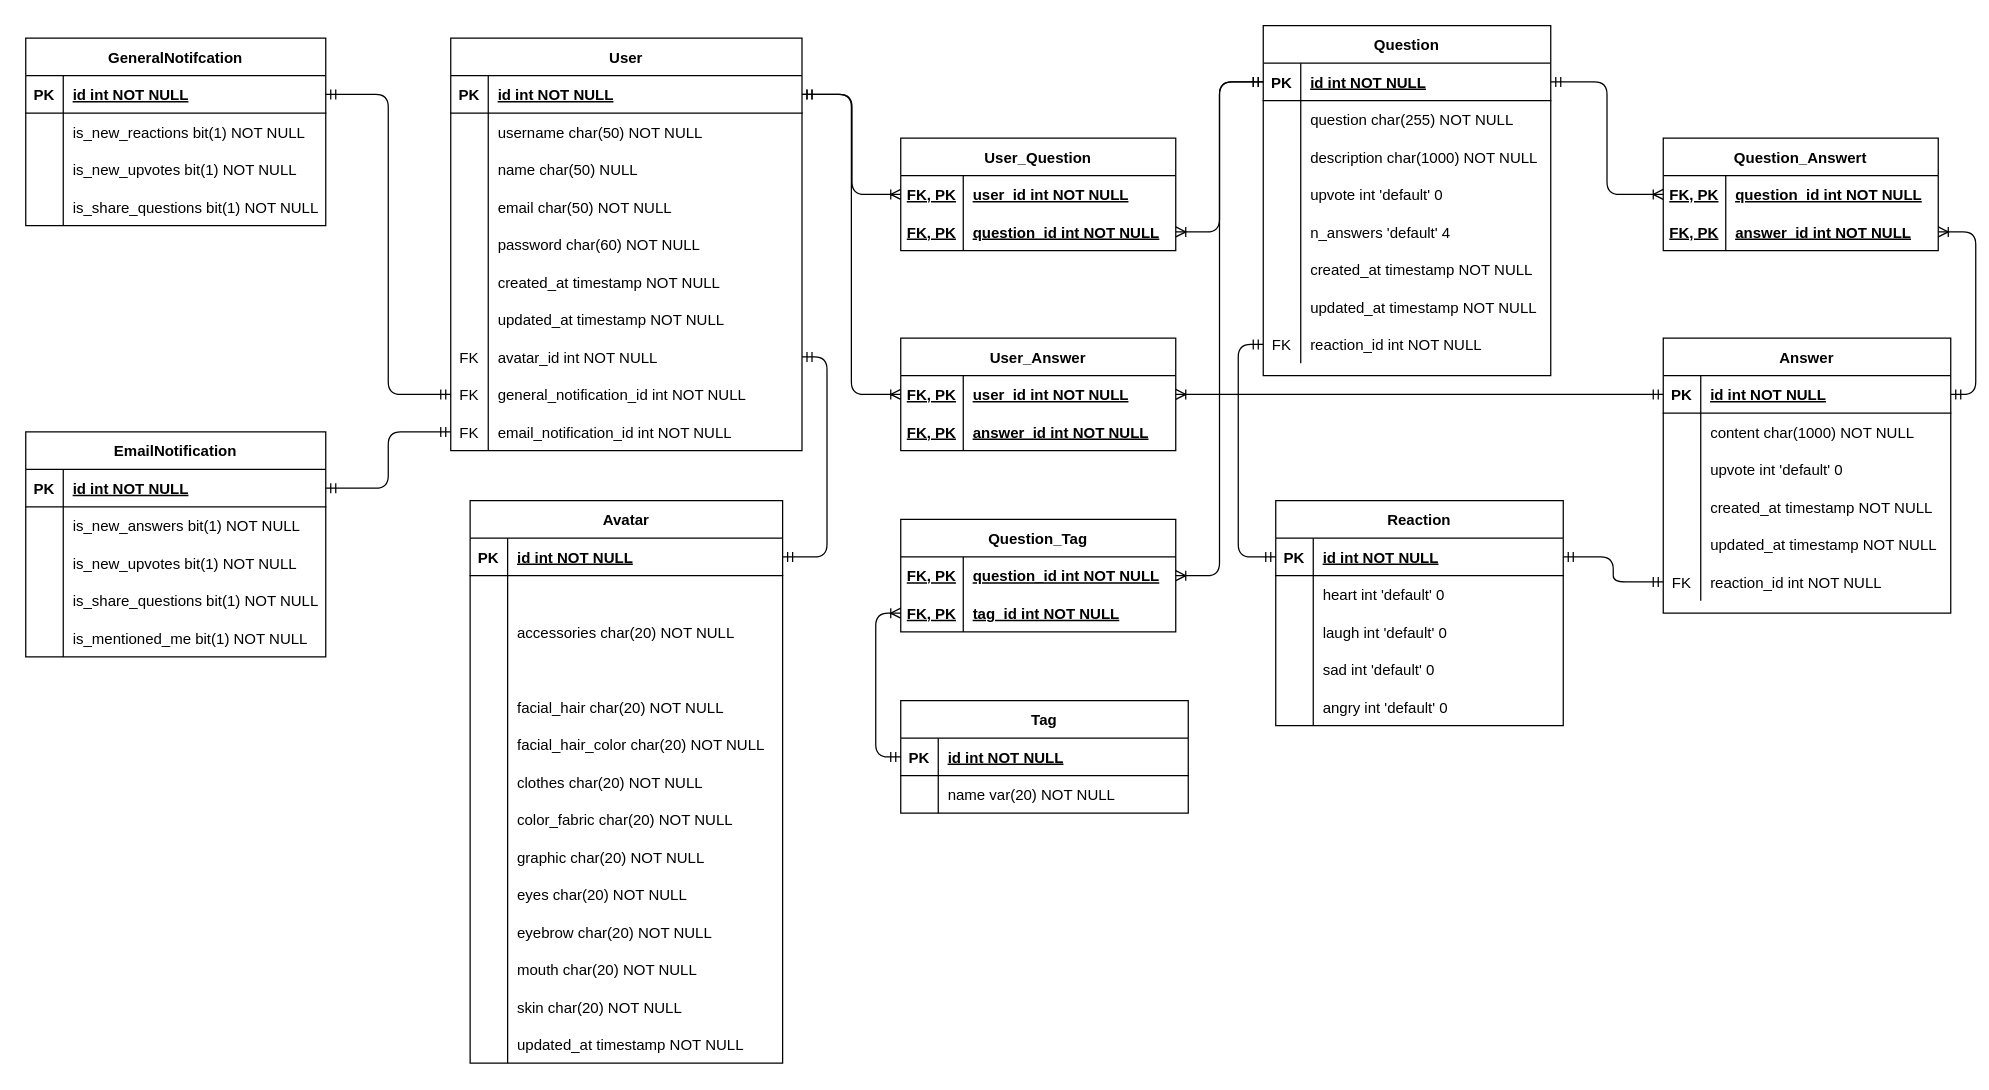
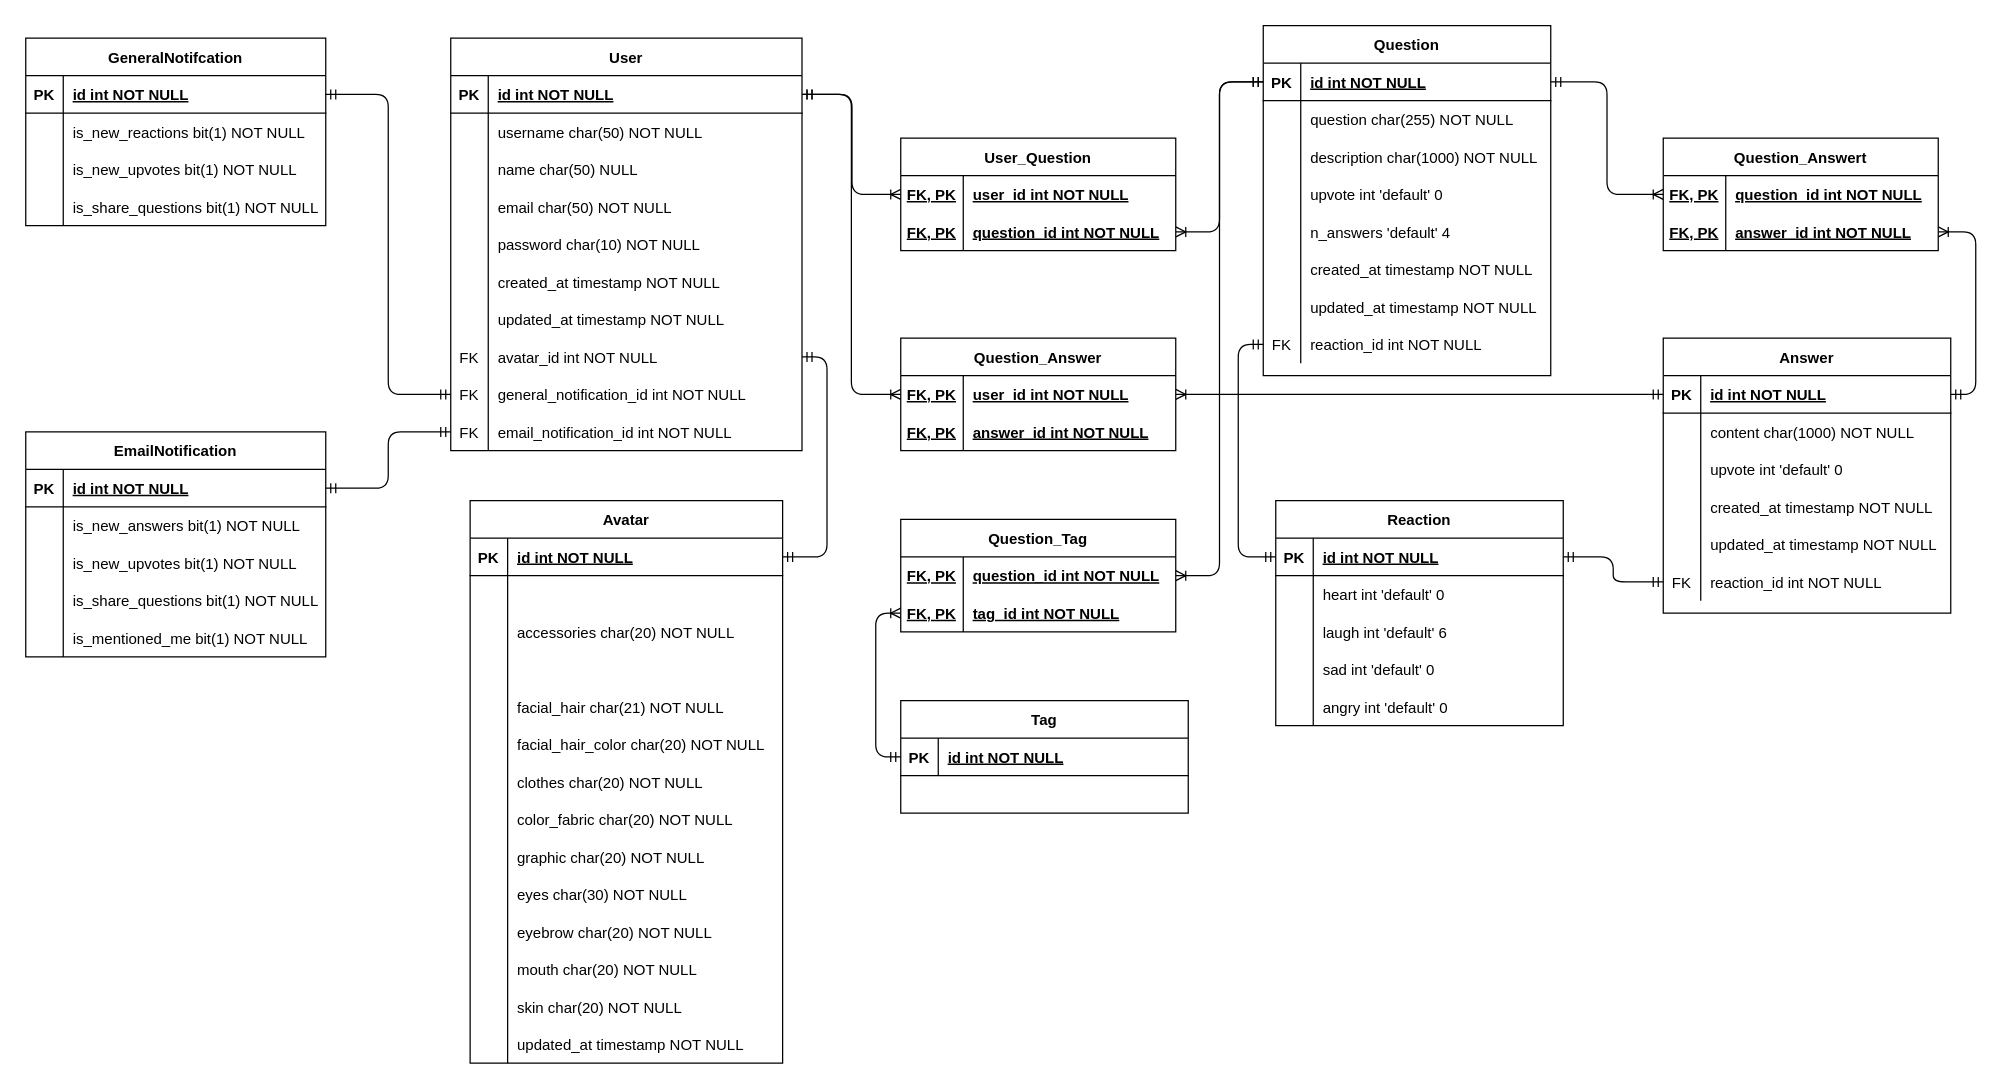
(601, 245) -> (601, 245)
(1038, 358) -> (1038, 358)
(1395, 633) -> (1395, 633)
(627, 708) -> (627, 708)
(1063, 794) -> none
(603, 895) -> (603, 895)
